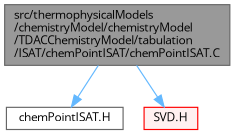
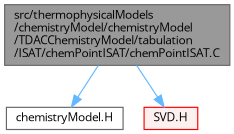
(65, 118) -> (65, 118)
